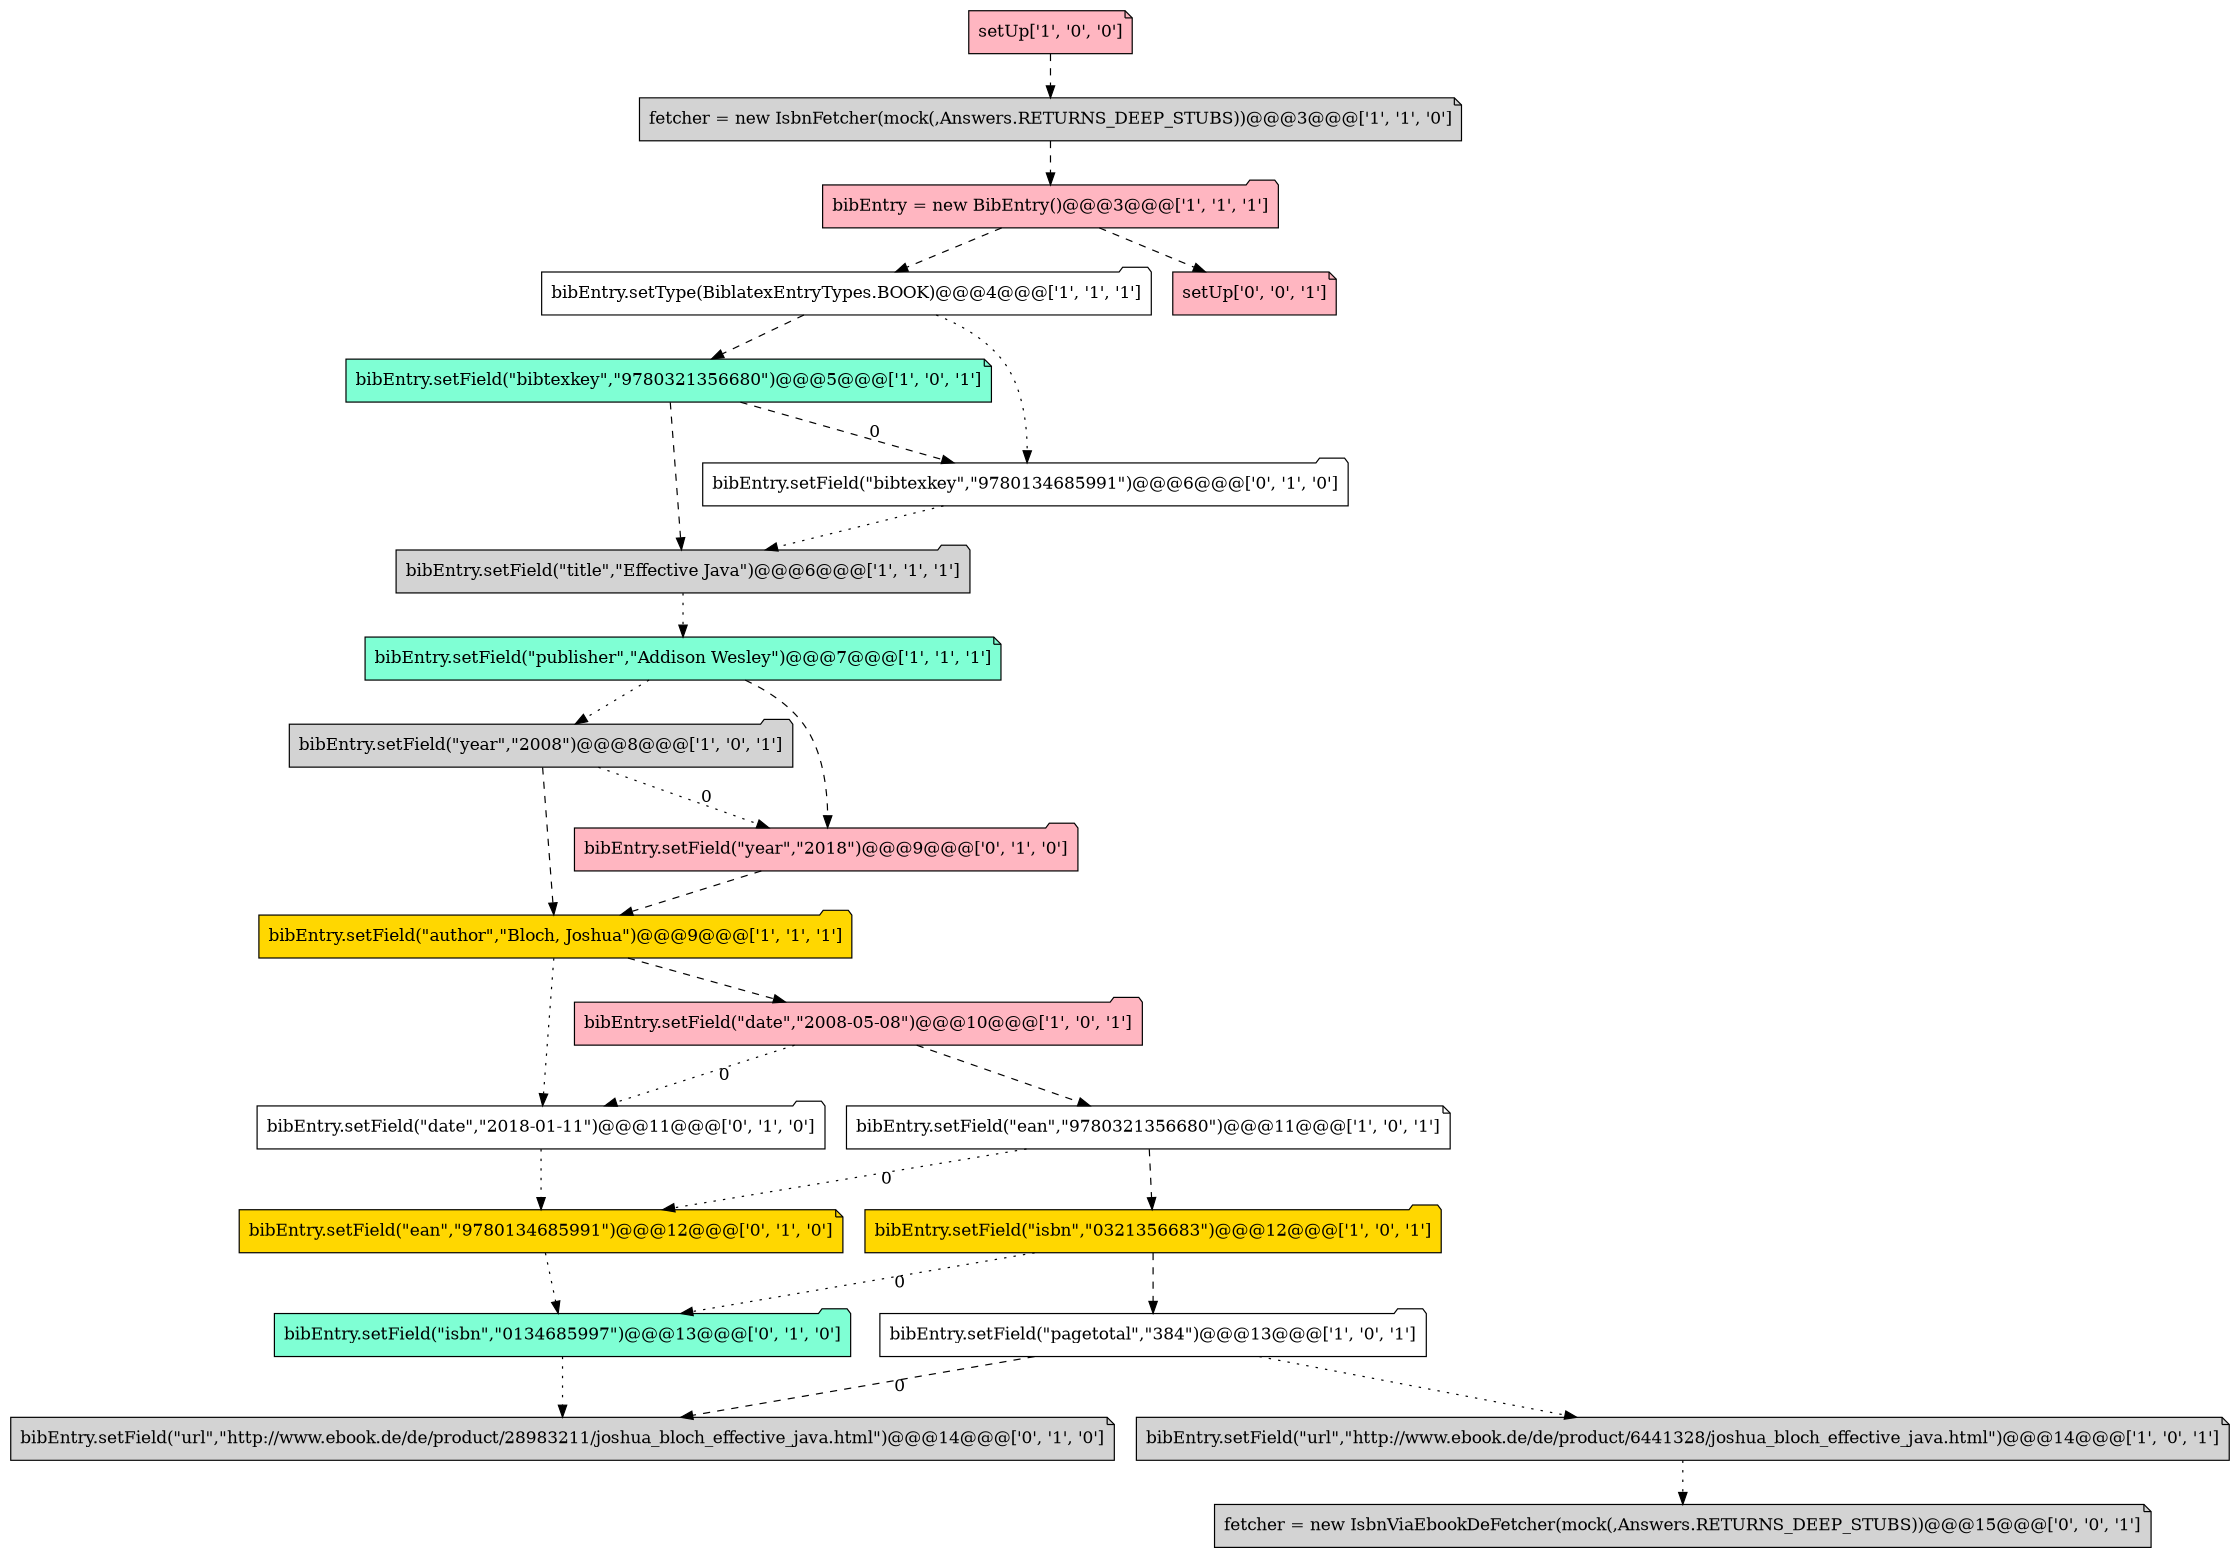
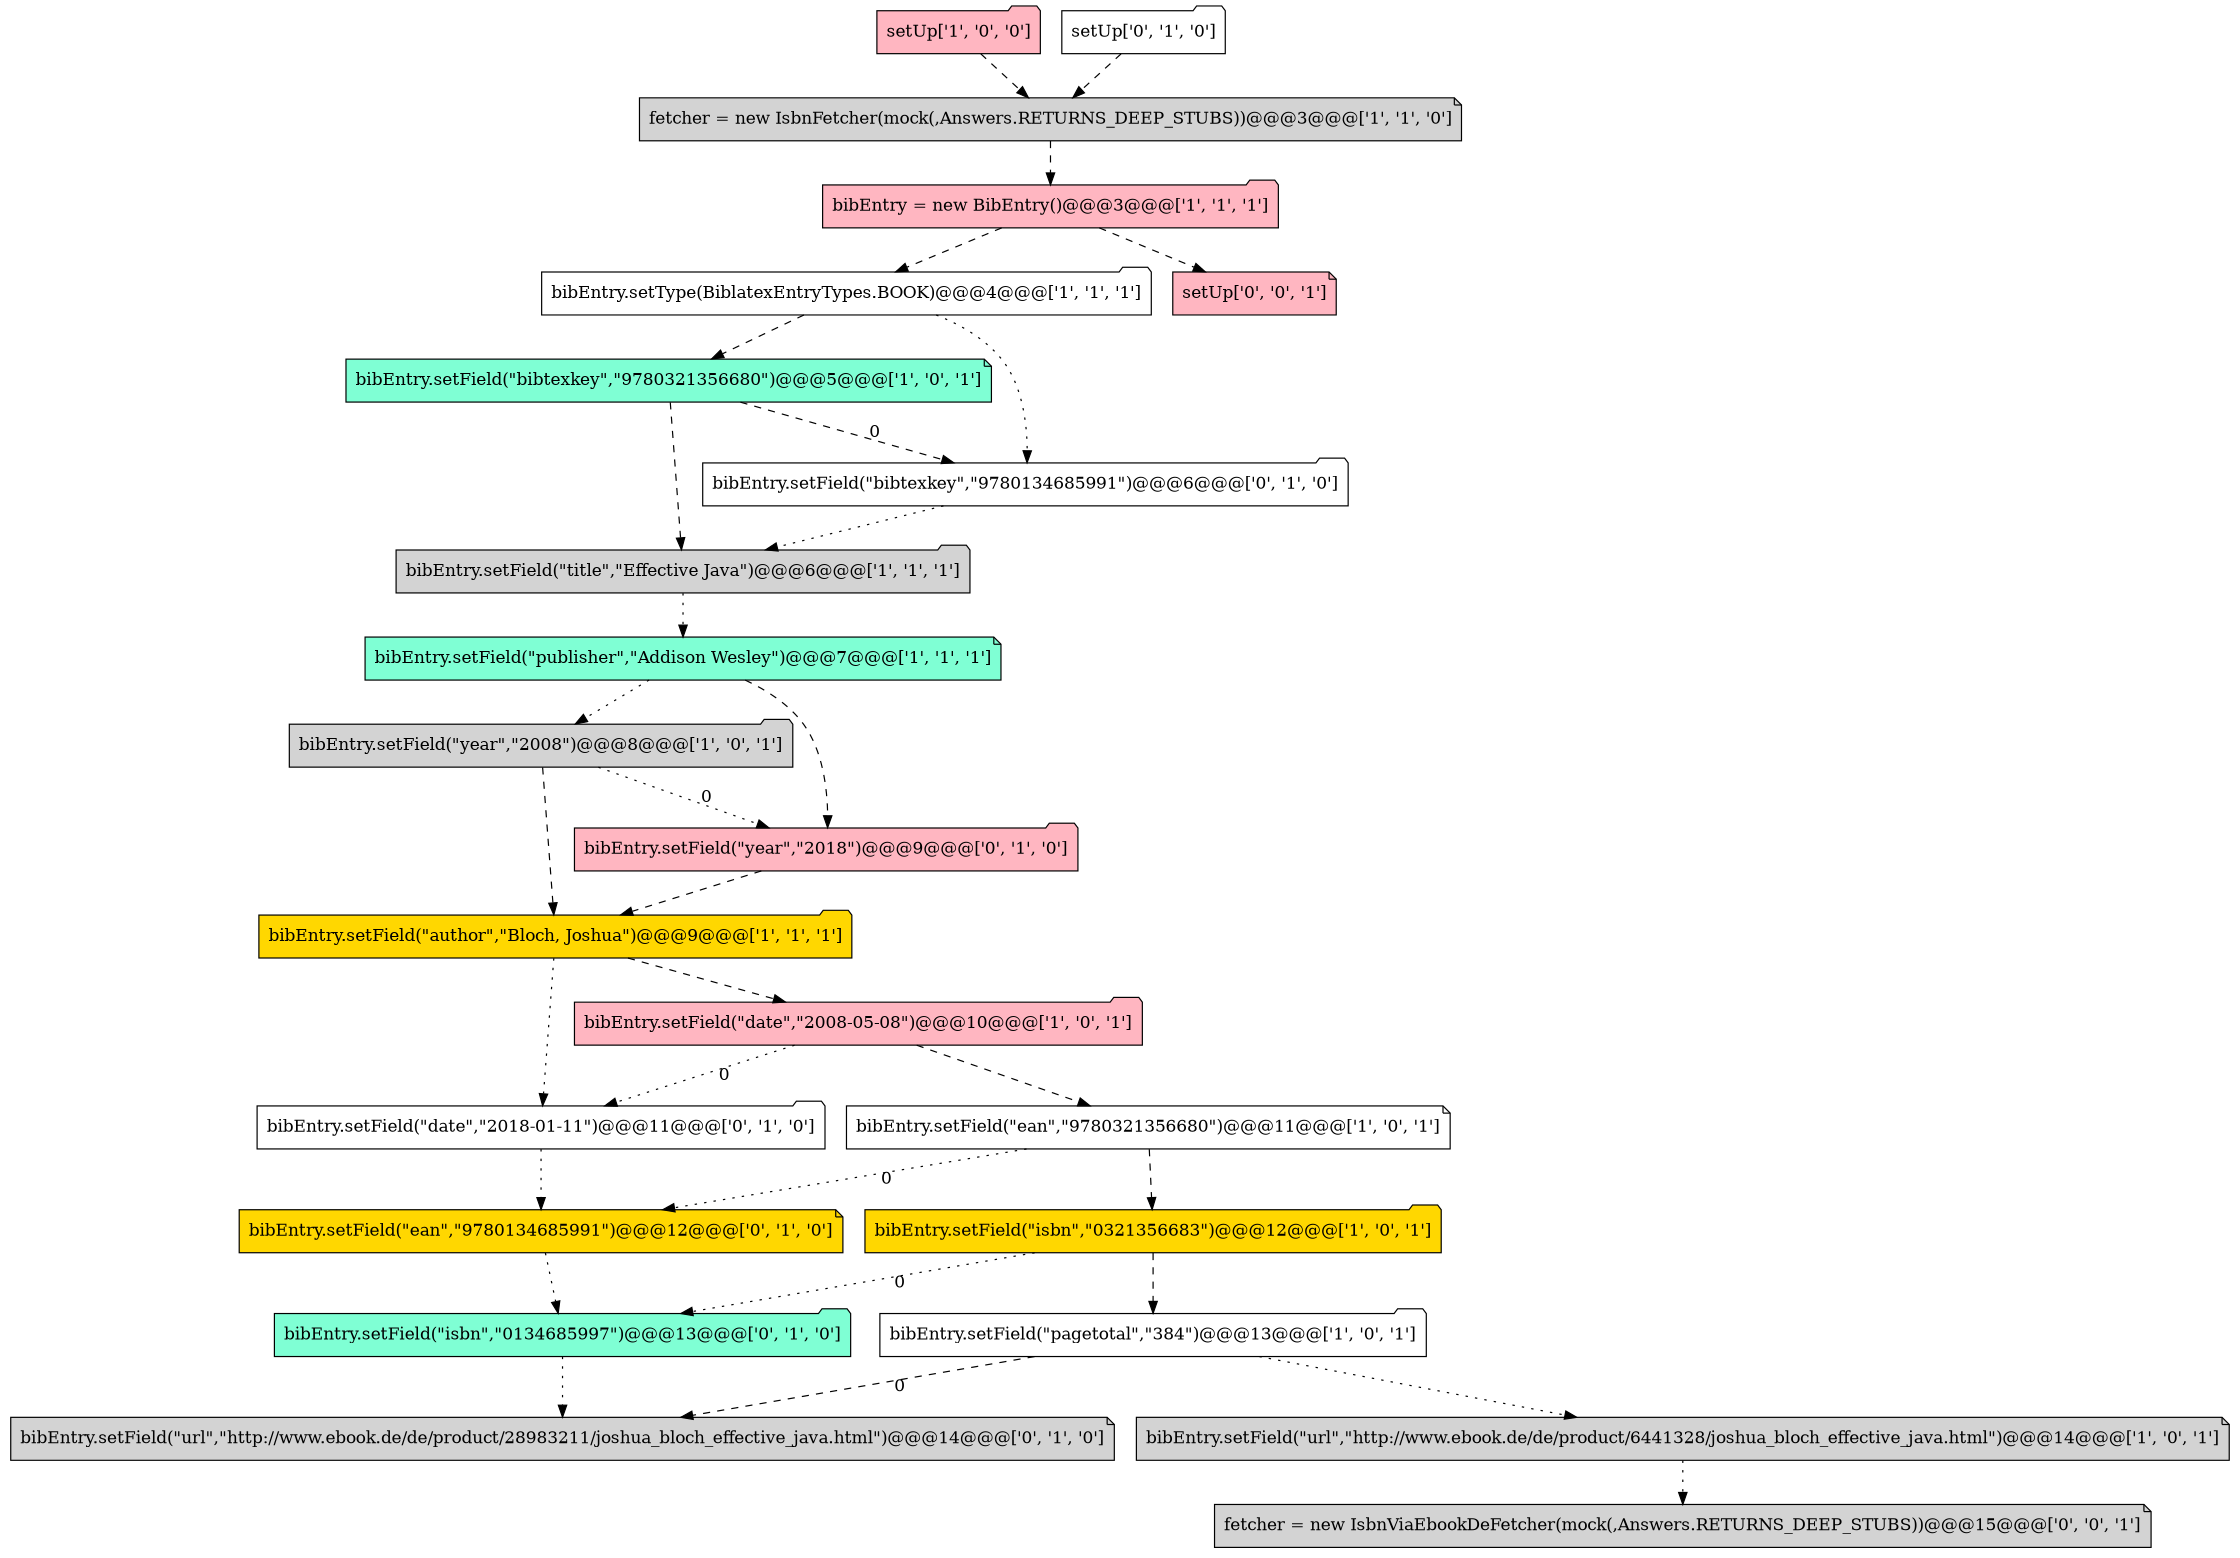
(1050, 32) -> (959, 32)
none -> (1144, 32)
